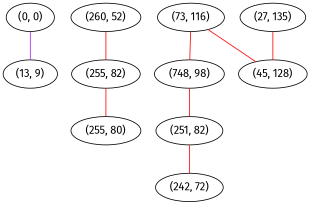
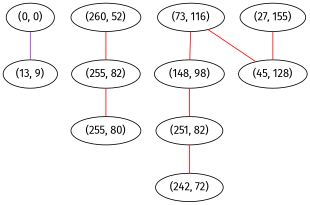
(273, 17) -> (273, 17)
(189, 74) -> (189, 74)
